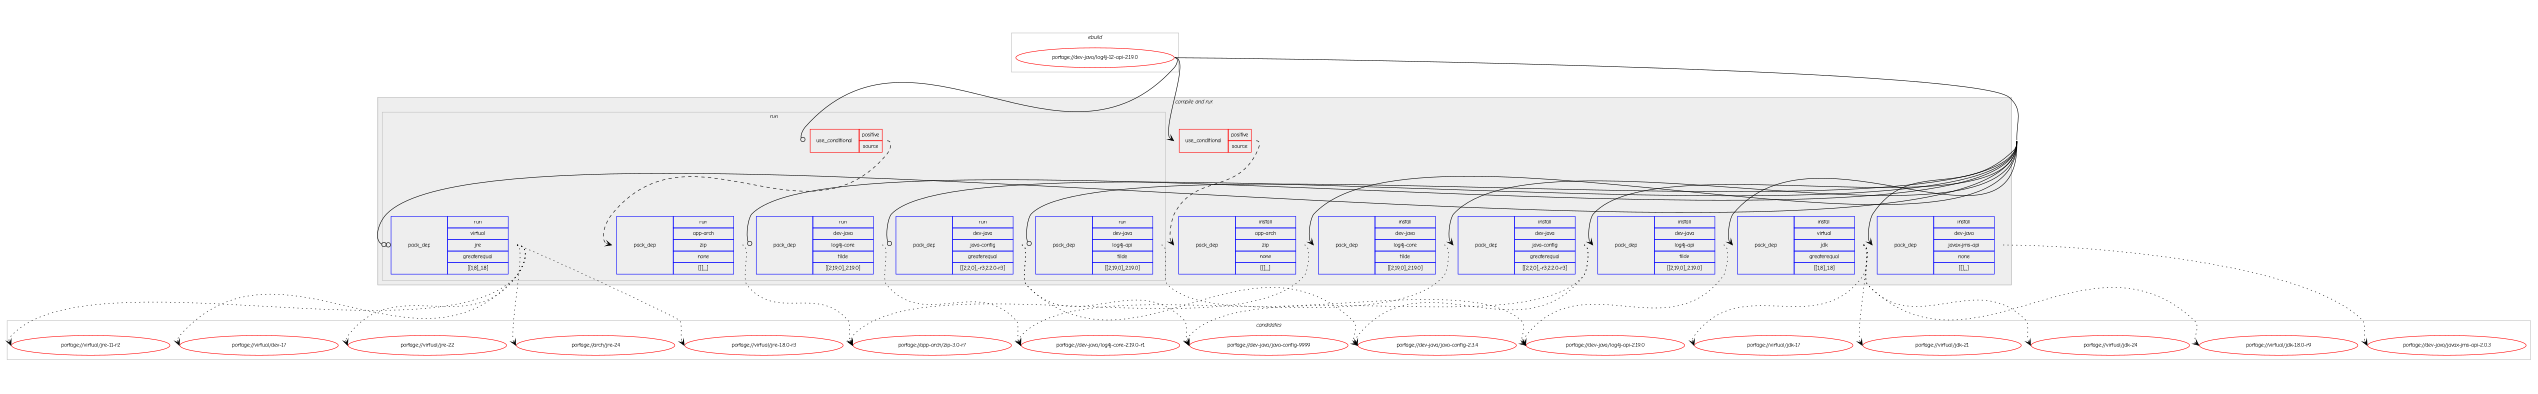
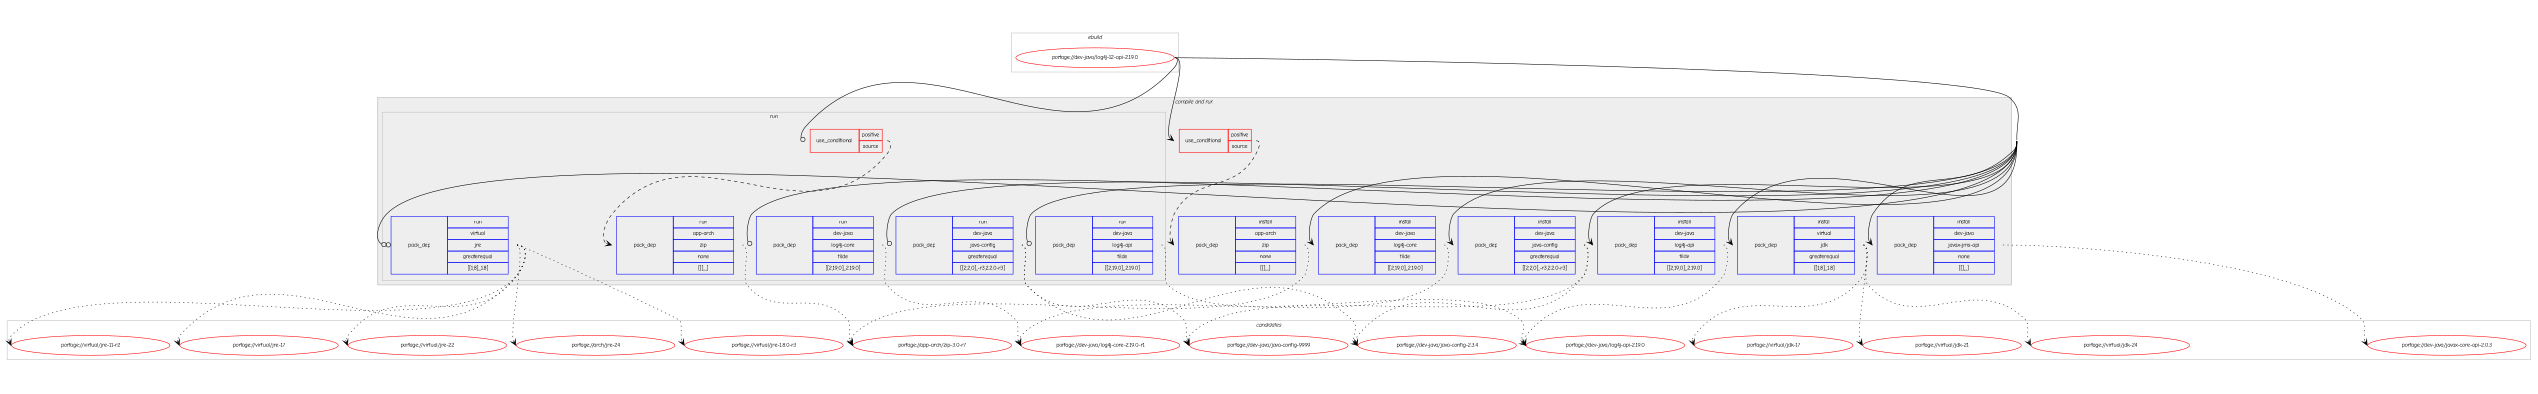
(259, 345) -> (259, 345)
(2279, 345) -> none
(2447, 345) -> (2447, 345)
